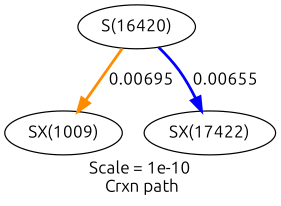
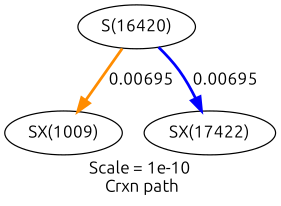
(224, 80) -> (224, 80)
